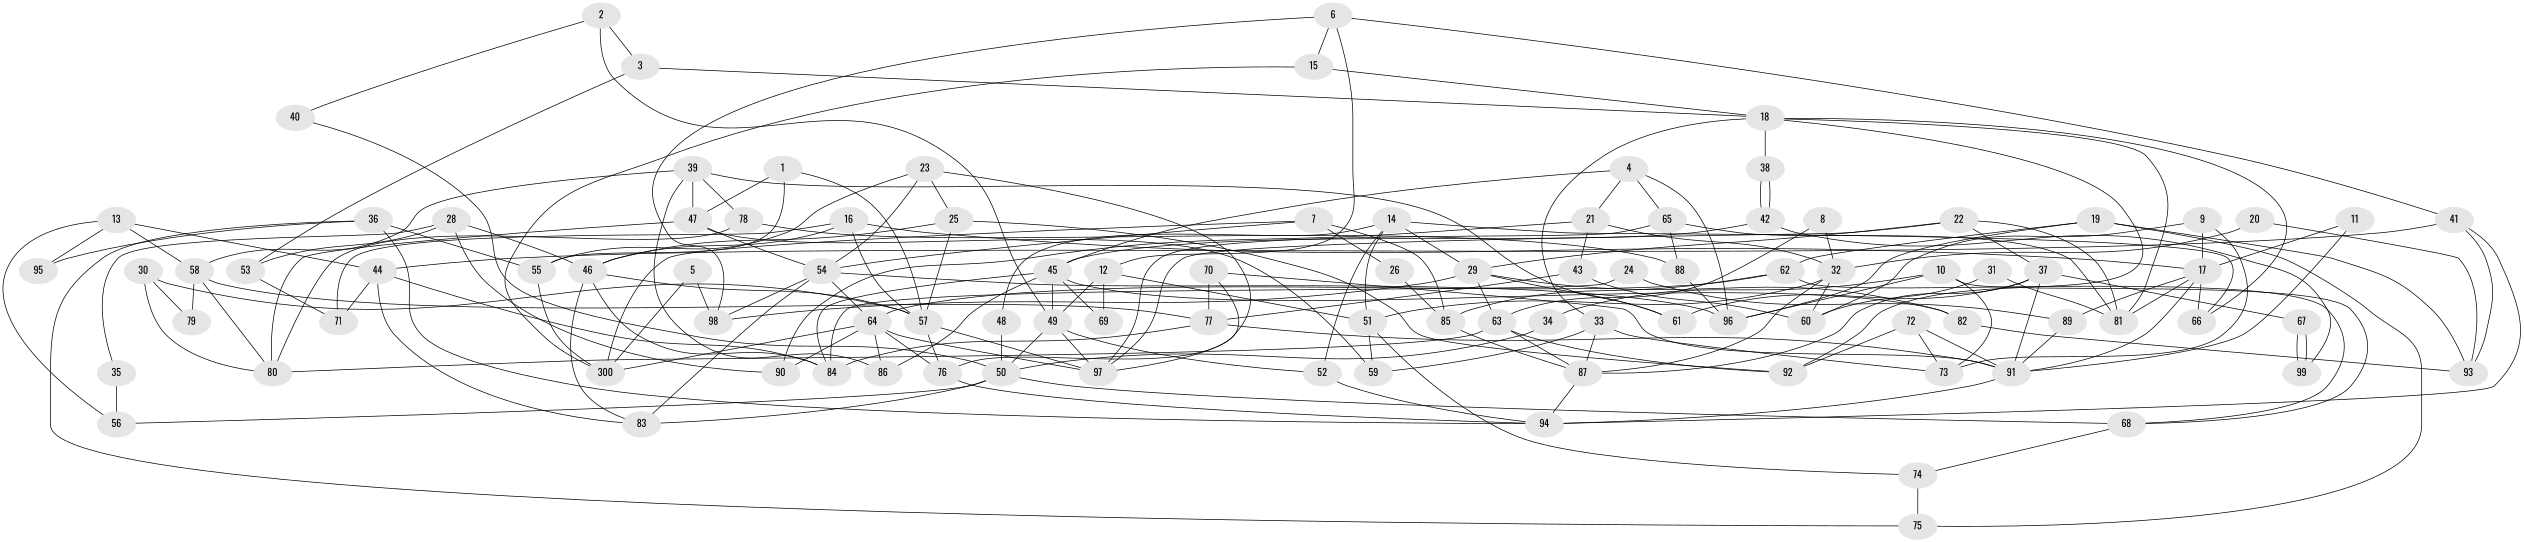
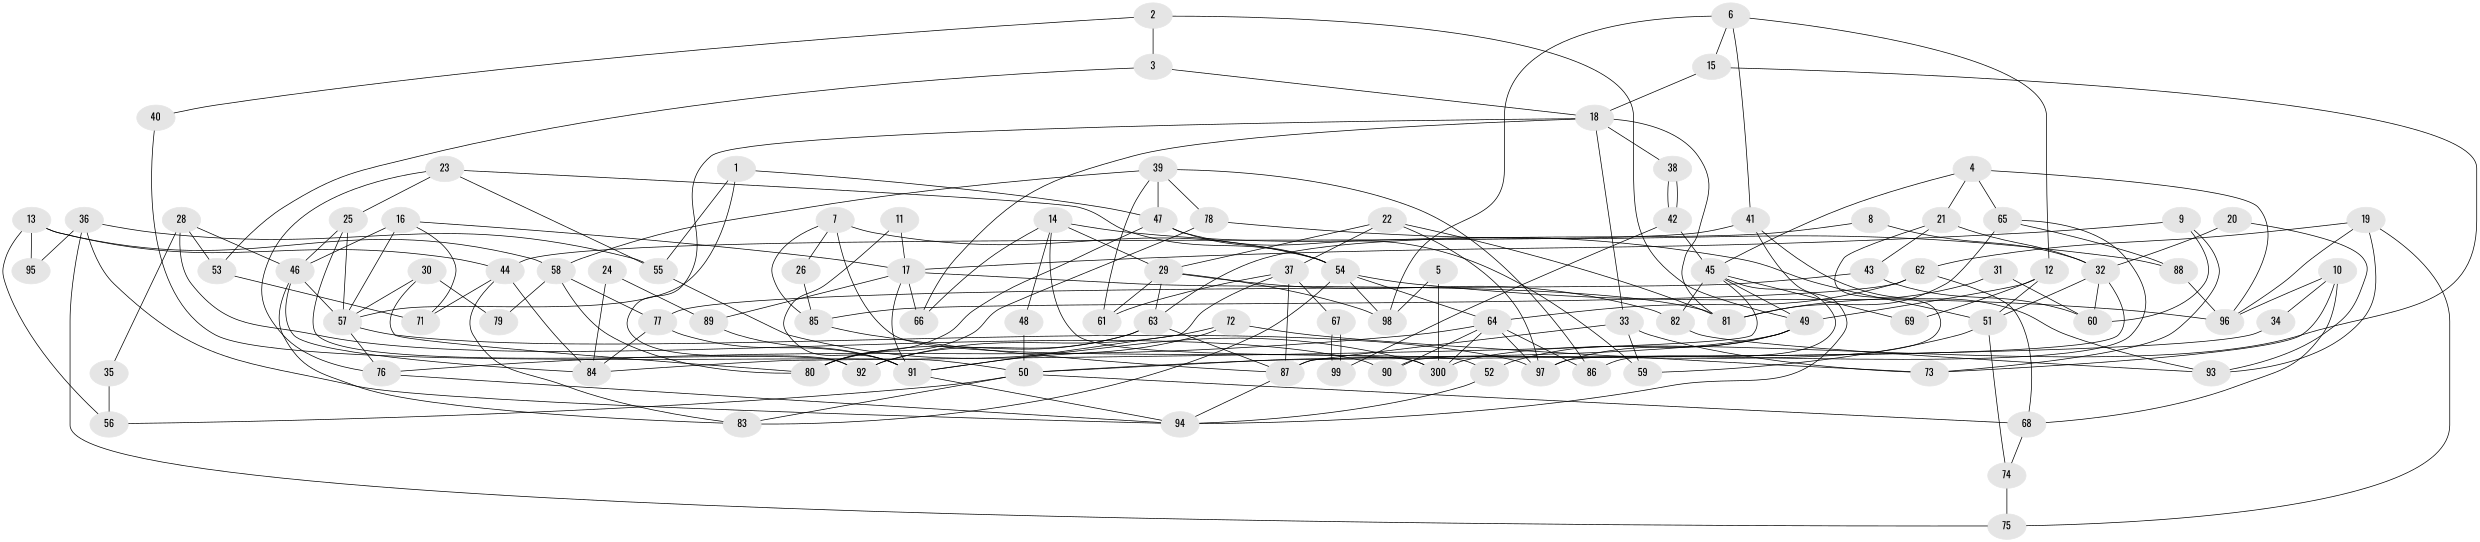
(1209, 271) -> none
